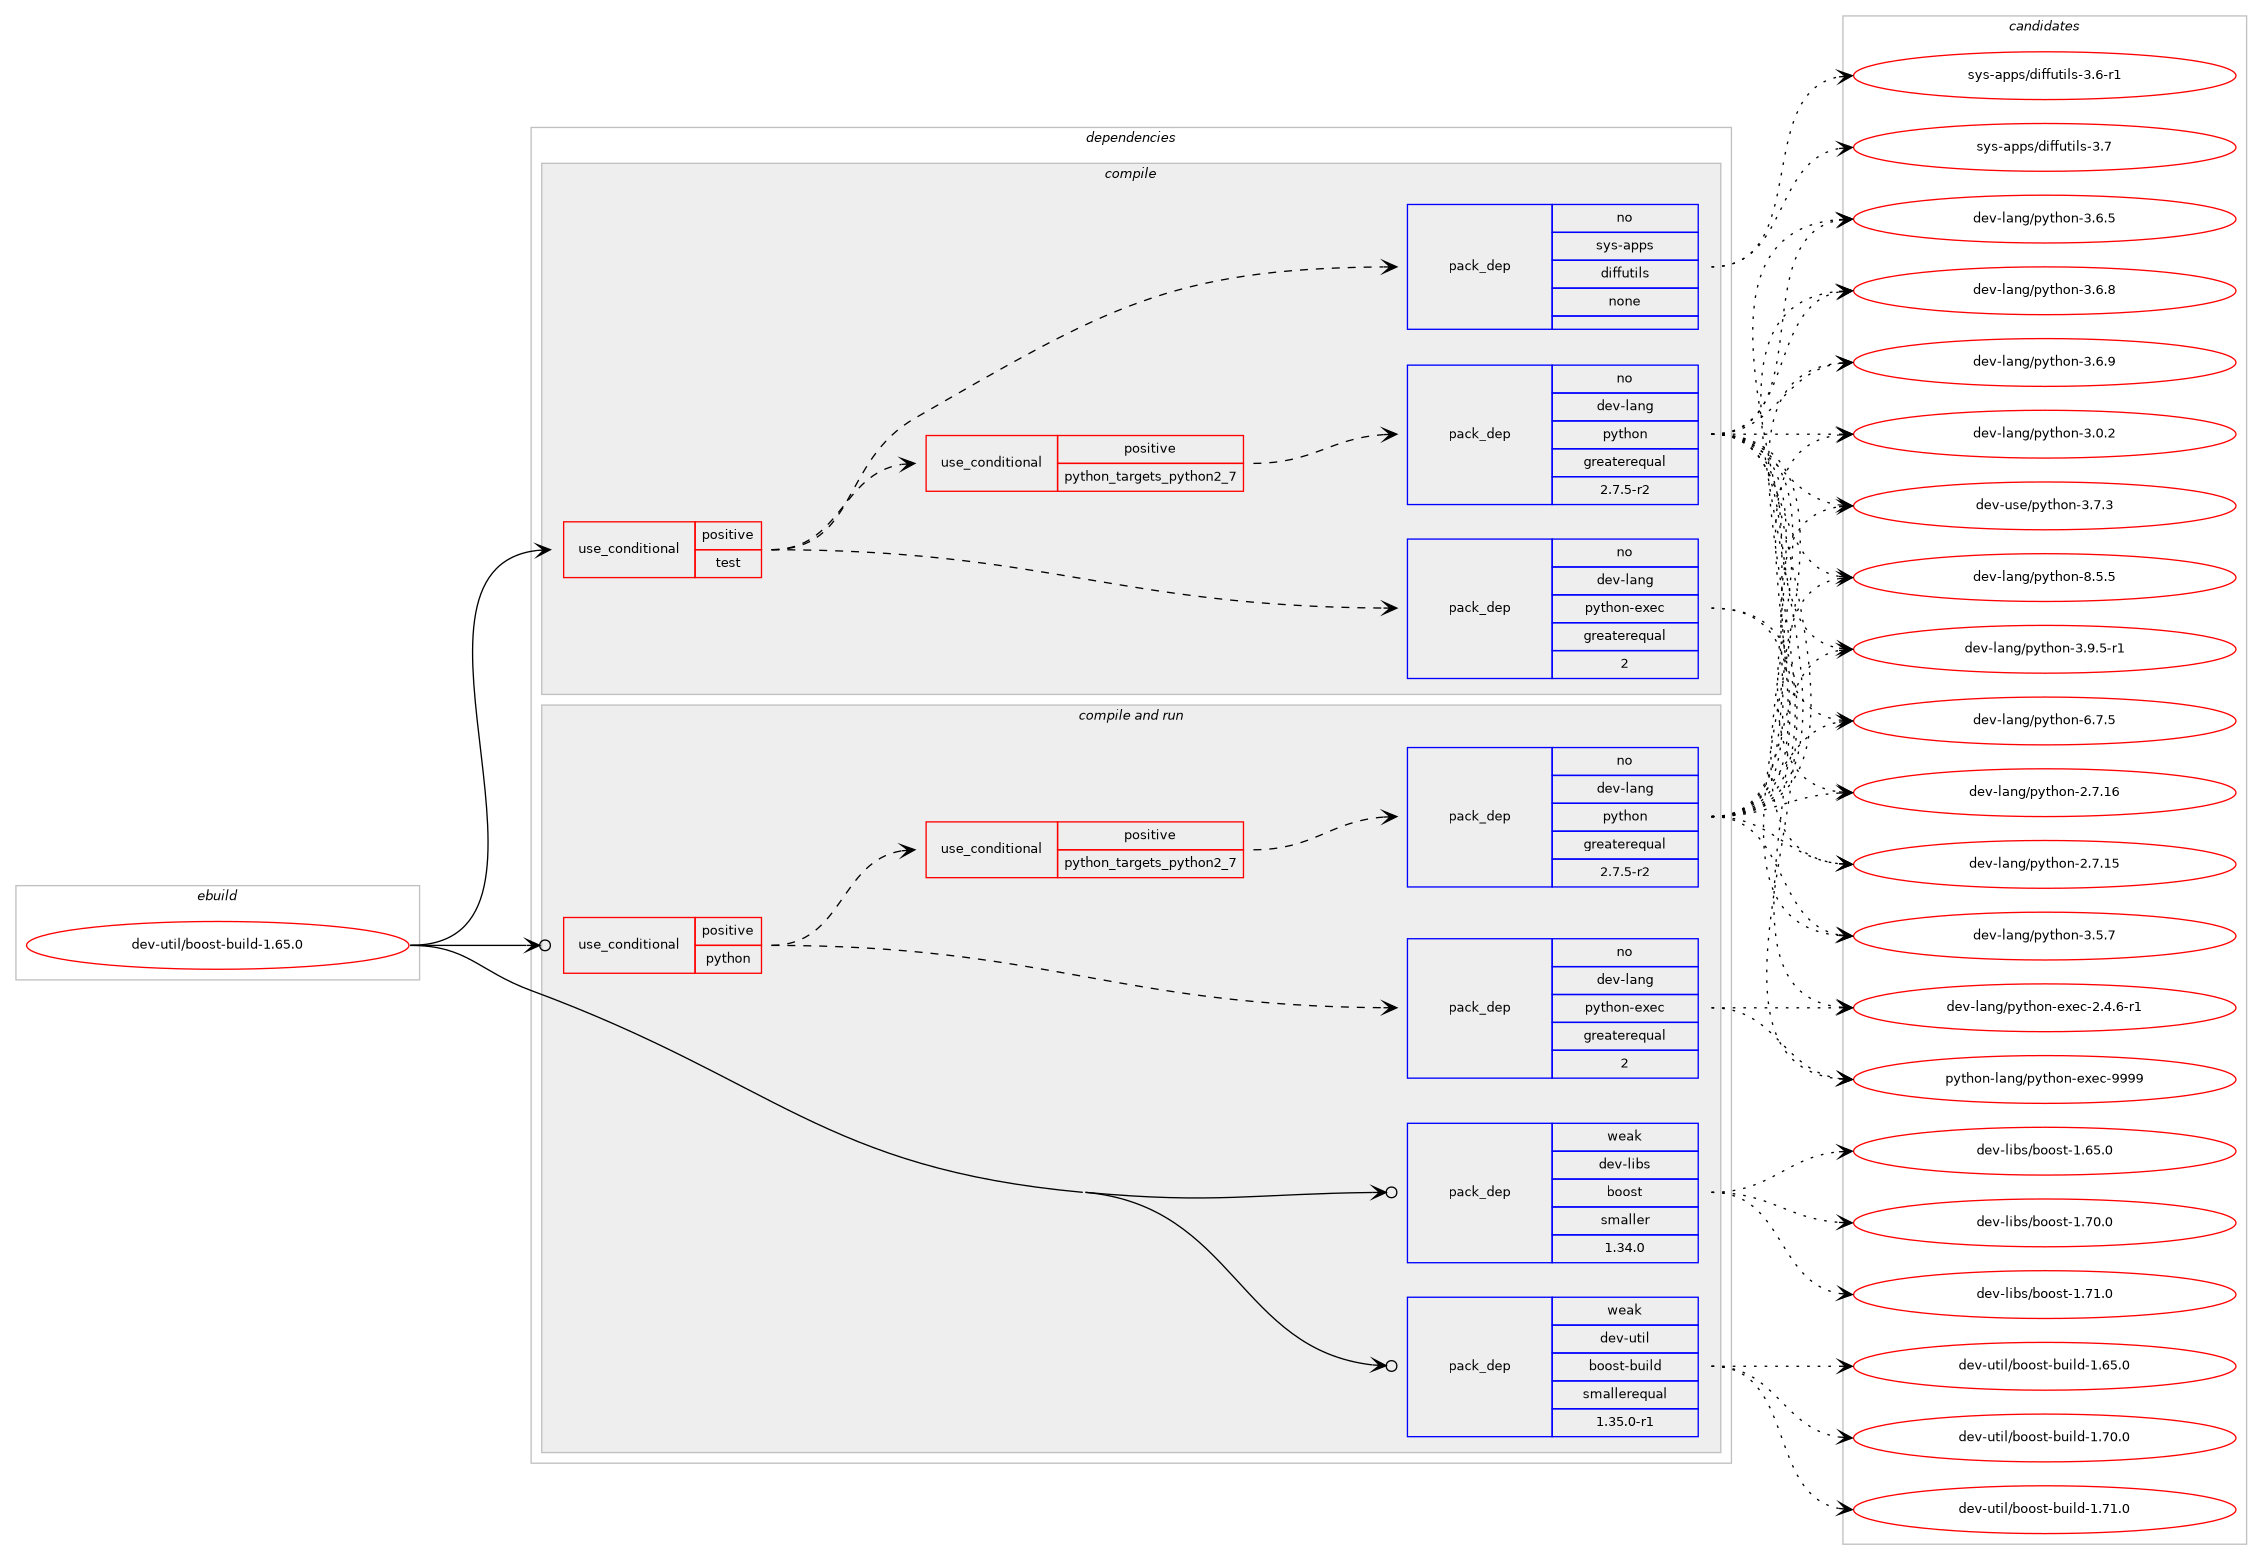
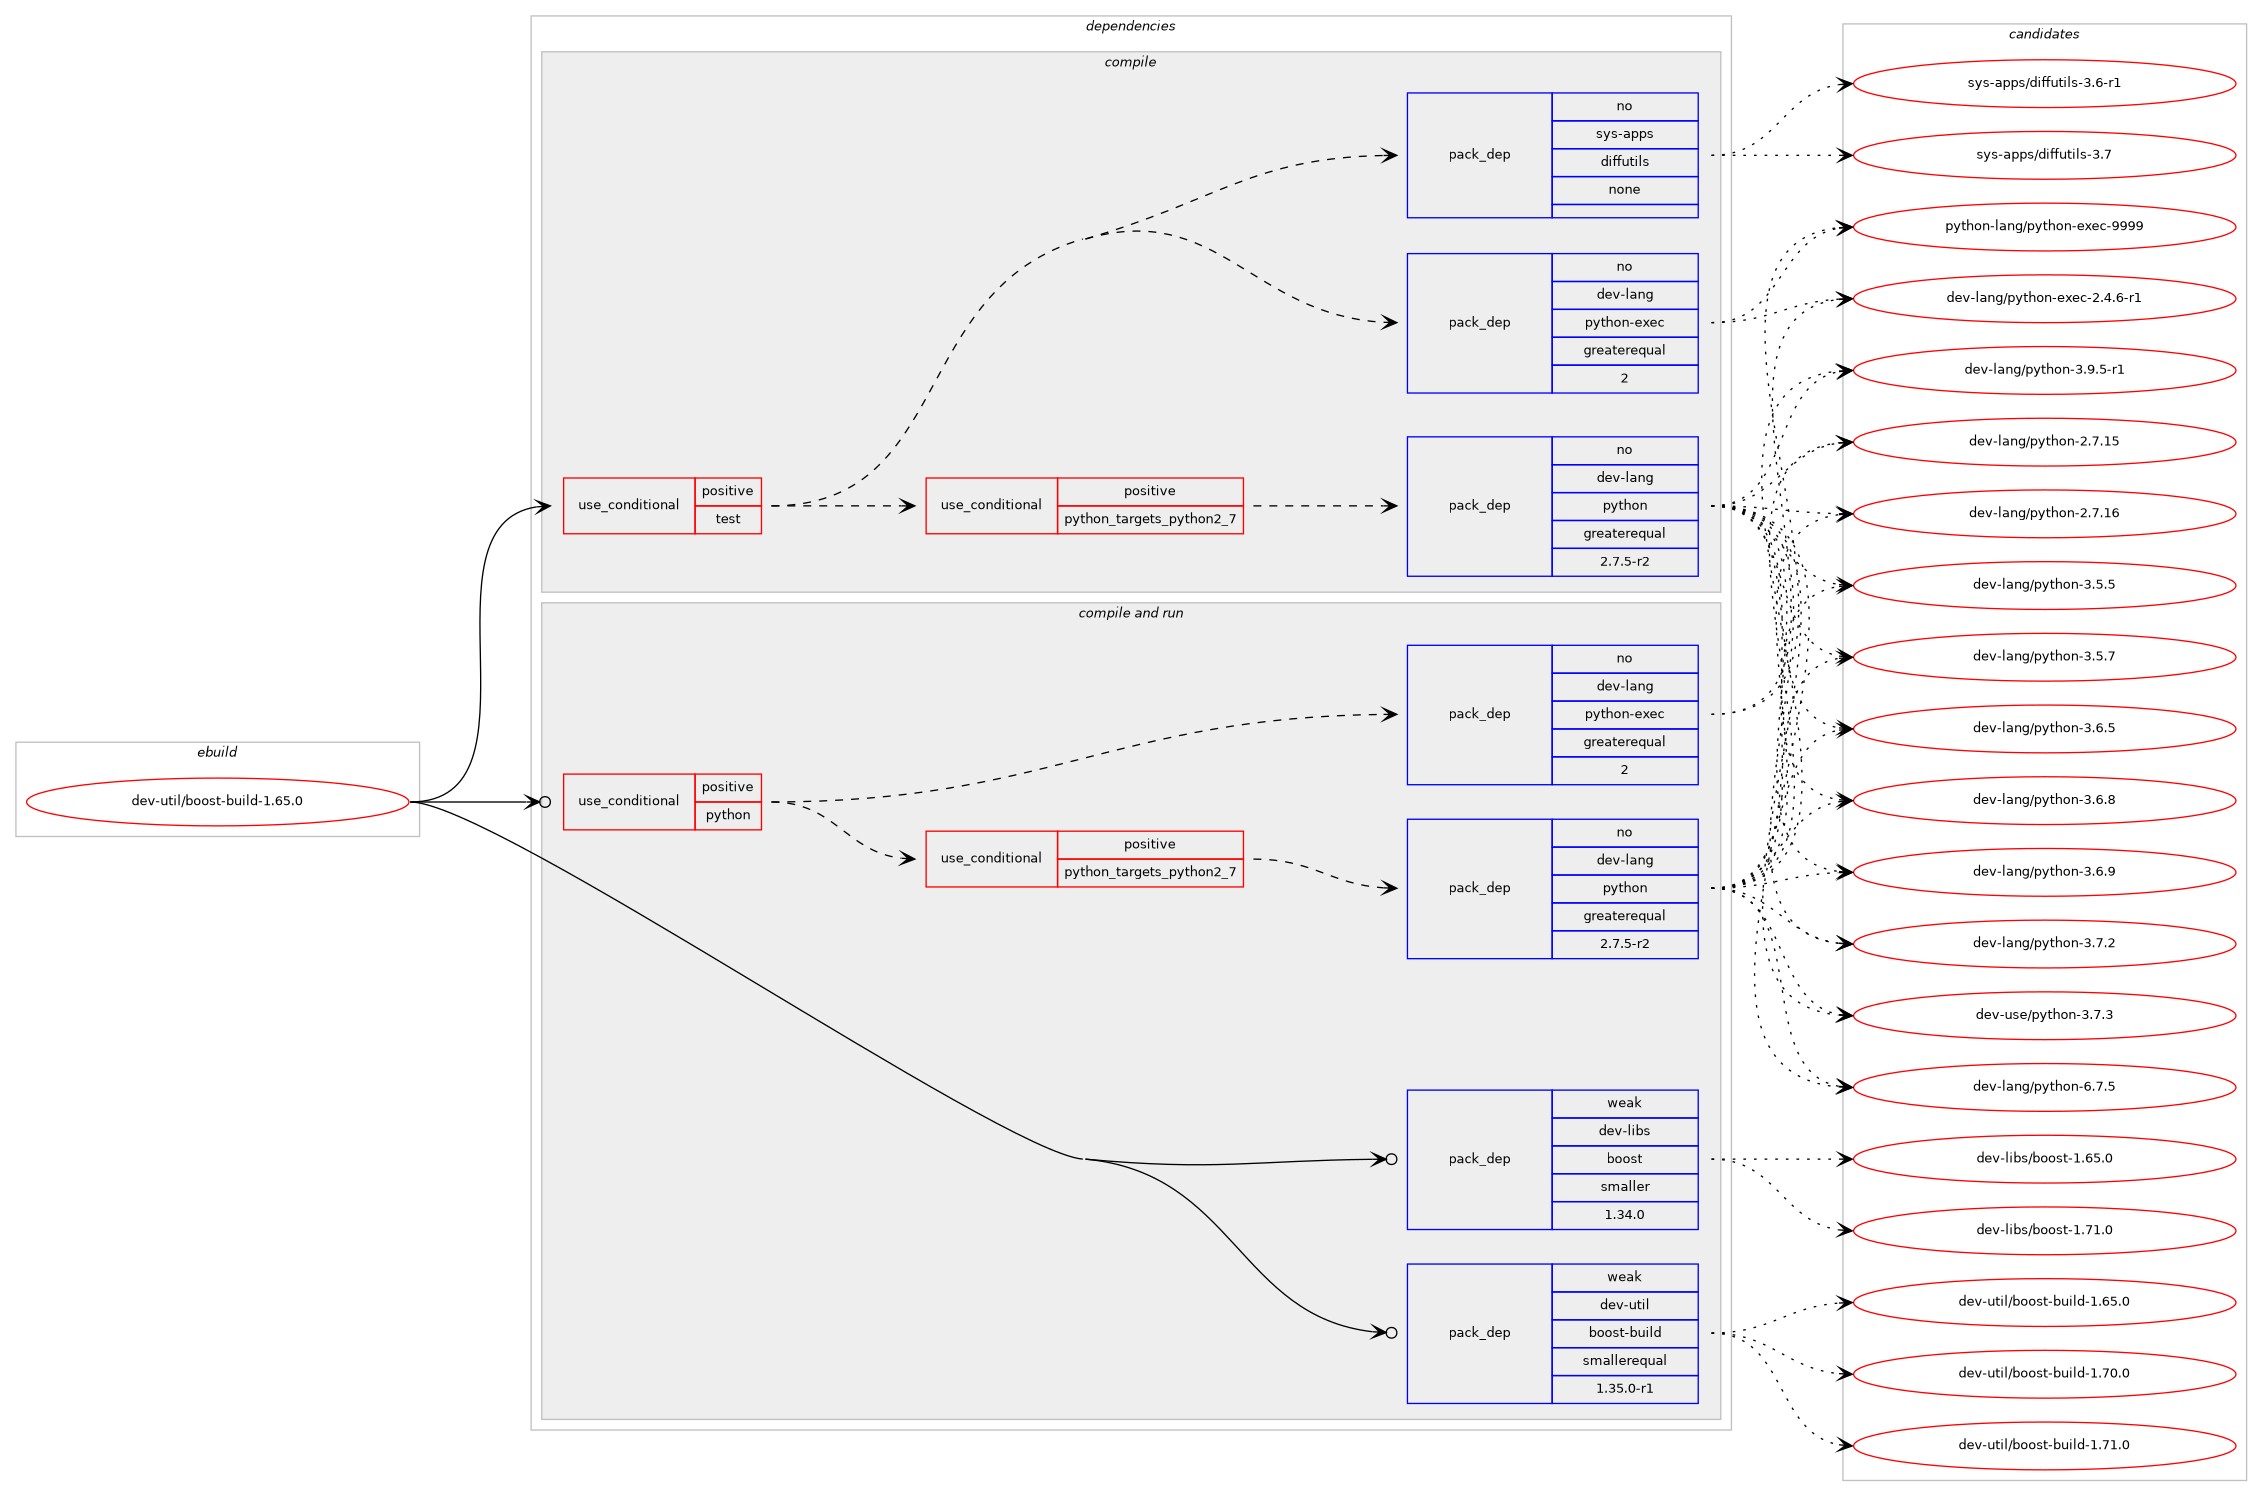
(2045, 434) -> (2045, 944)
(2045, 578) -> (2045, 586)
(2045, 1223) -> none
